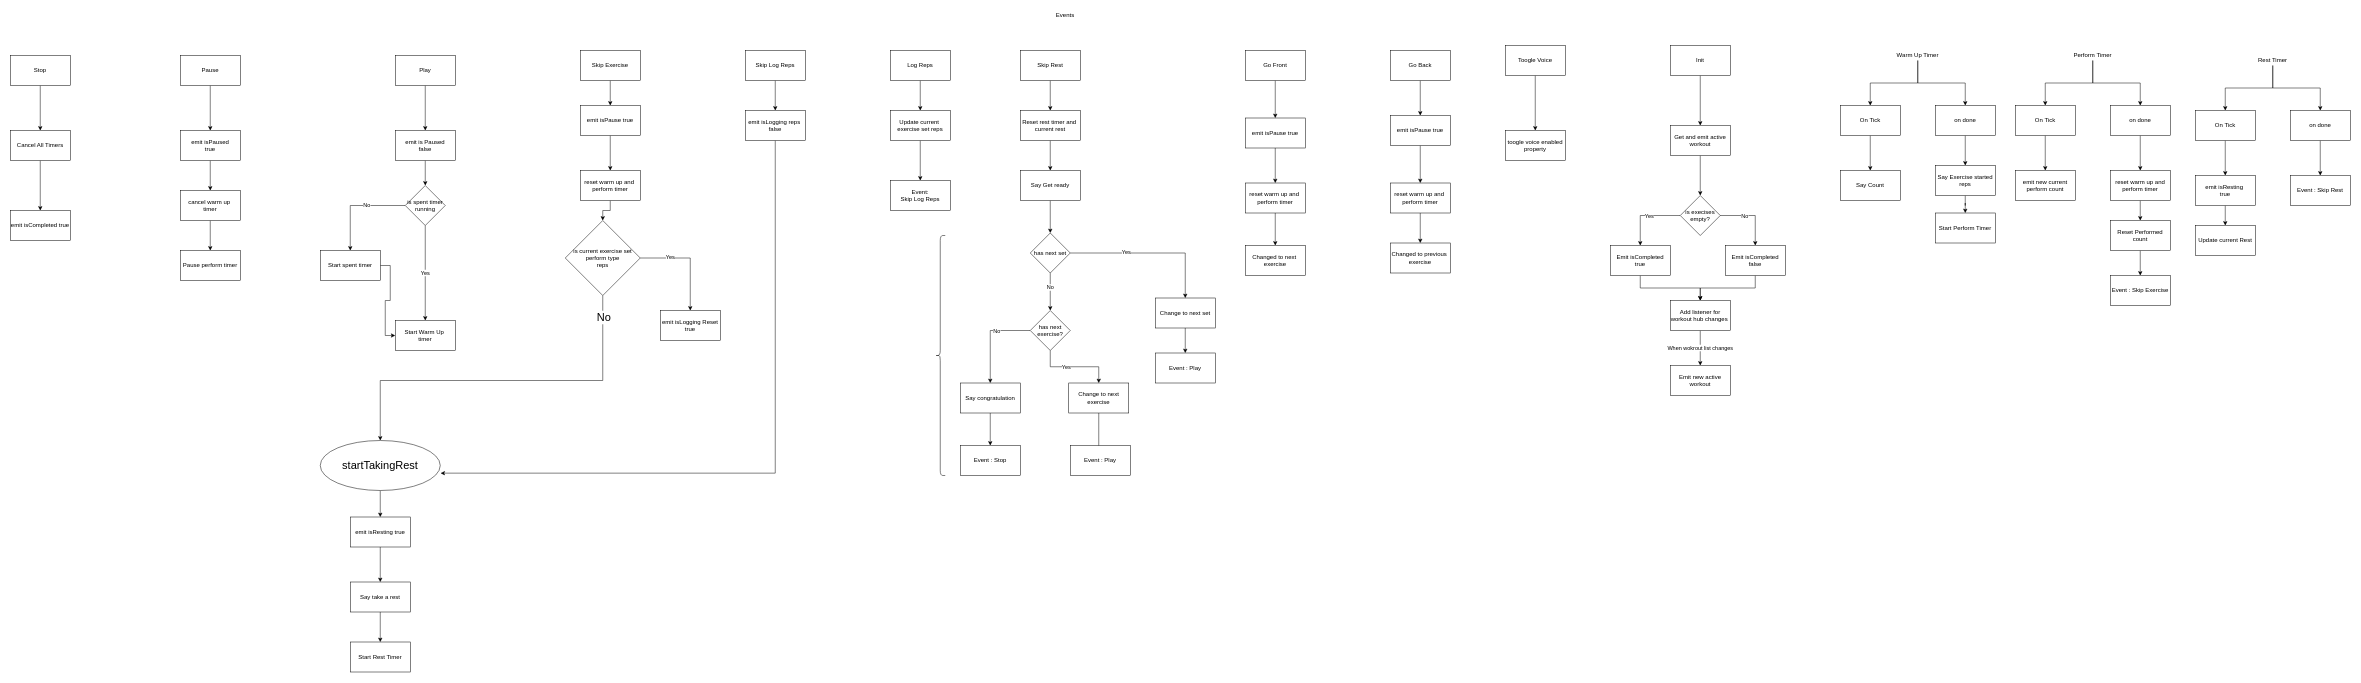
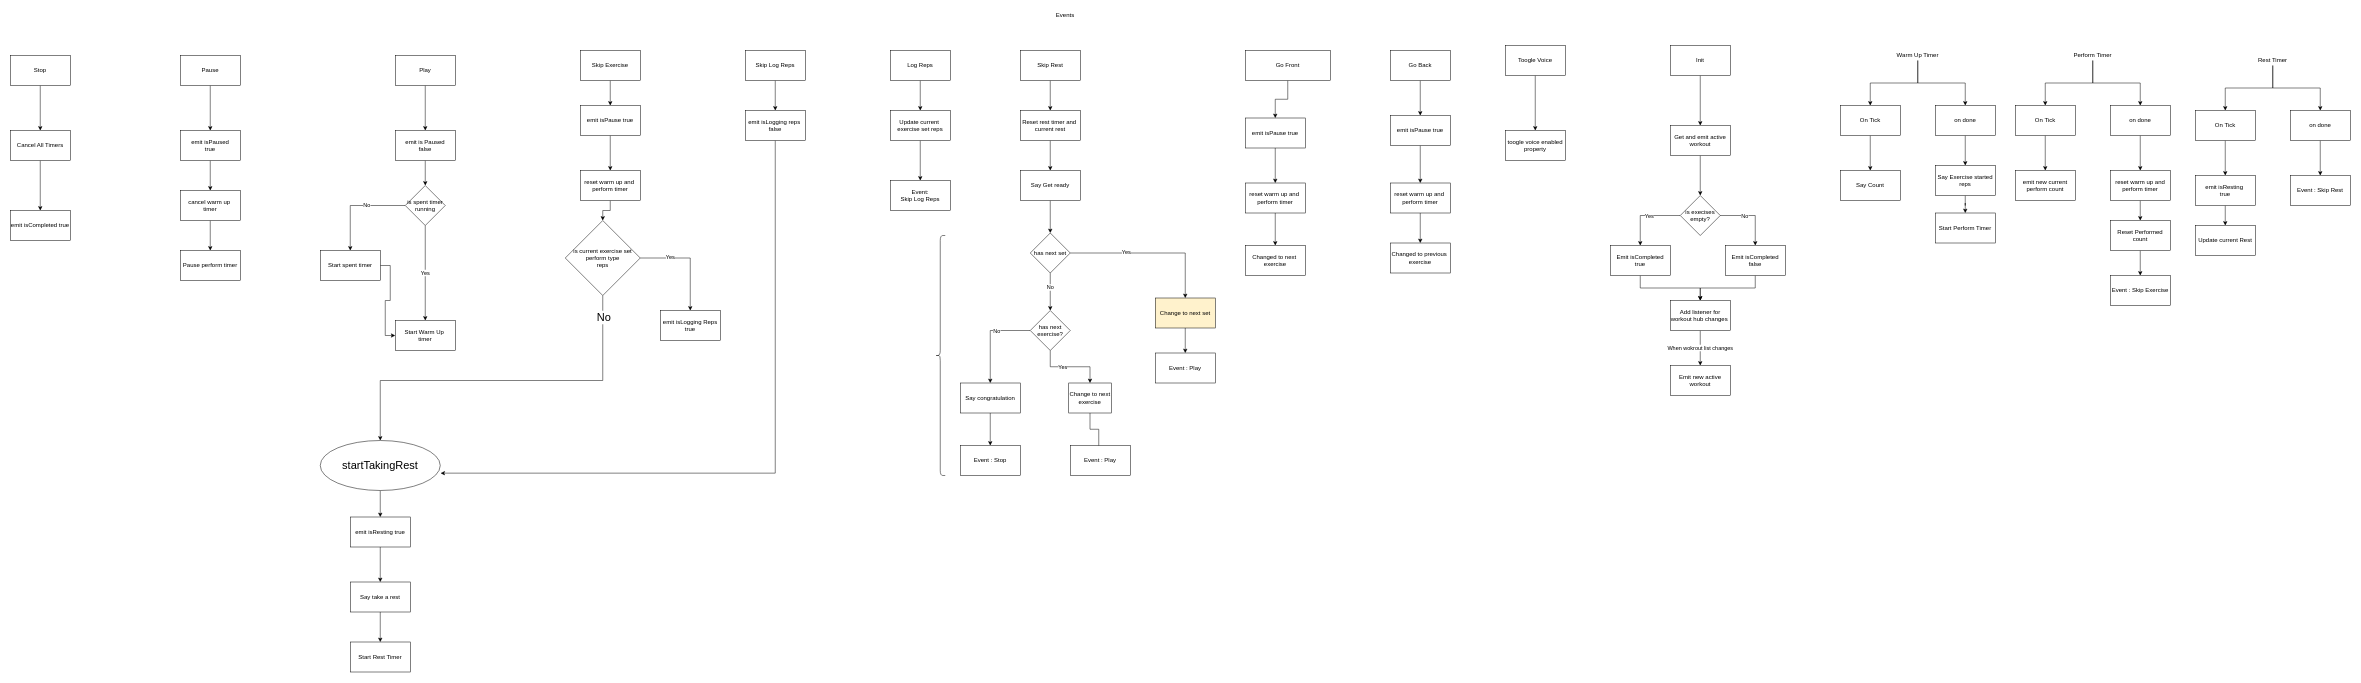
(1275, 65) -> (1288, 65)
(1185, 313) -> (1185, 313)
(690, 325) -> (690, 325)
(1099, 398) -> (1090, 398)
